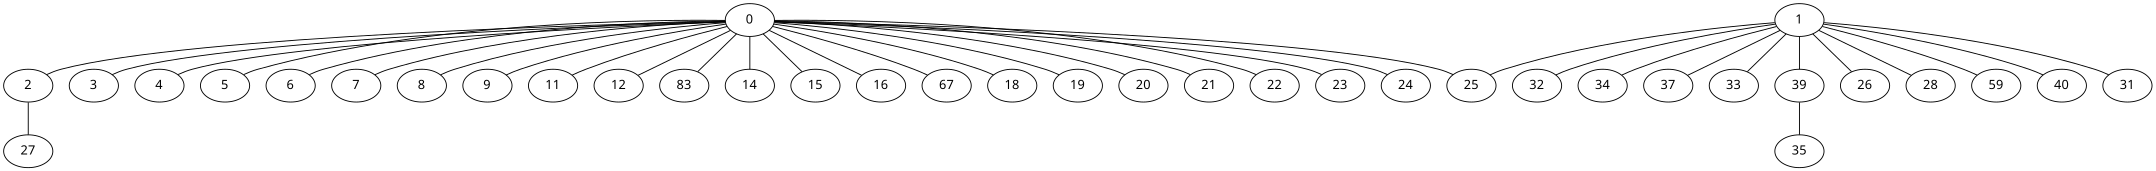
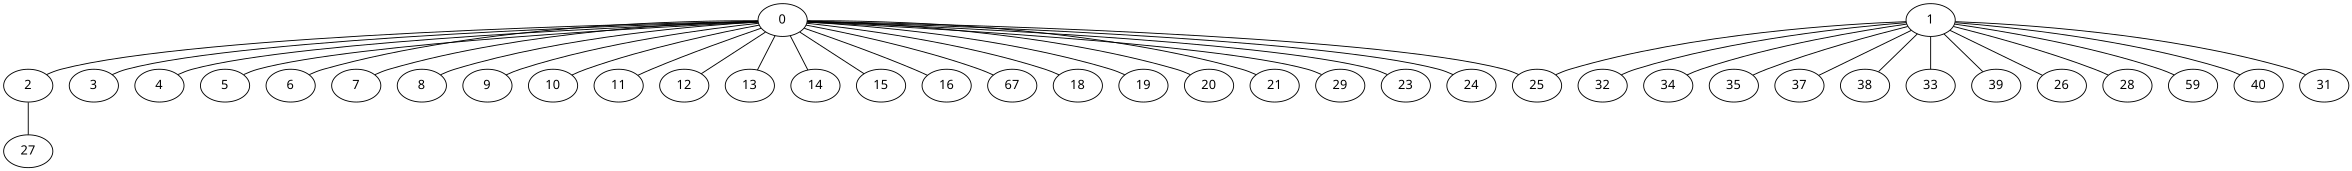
none -> (553, 86)
(684, 86) -> (750, 86)
(1275, 86) -> (1340, 86)
none -> (1865, 86)
(1799, 119) -> (1830, 48)
